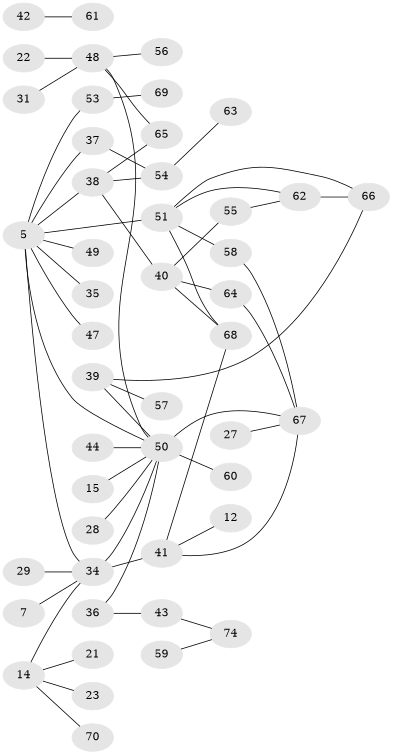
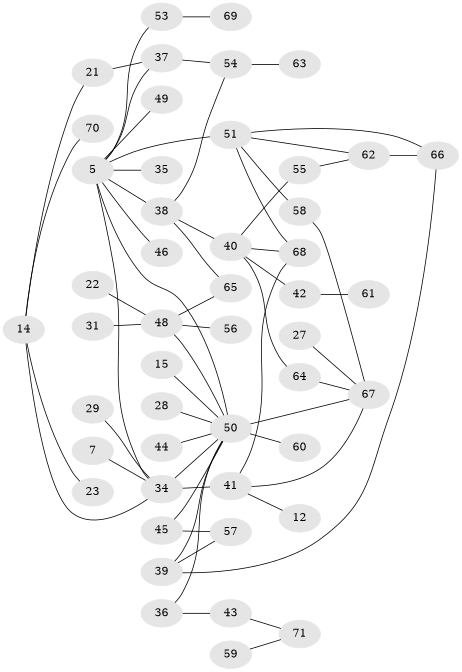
none -> (125, 66)
none -> (265, 271)
(93, 336) -> (162, 253)
none -> (162, 531)
(231, 634) -> (300, 634)
